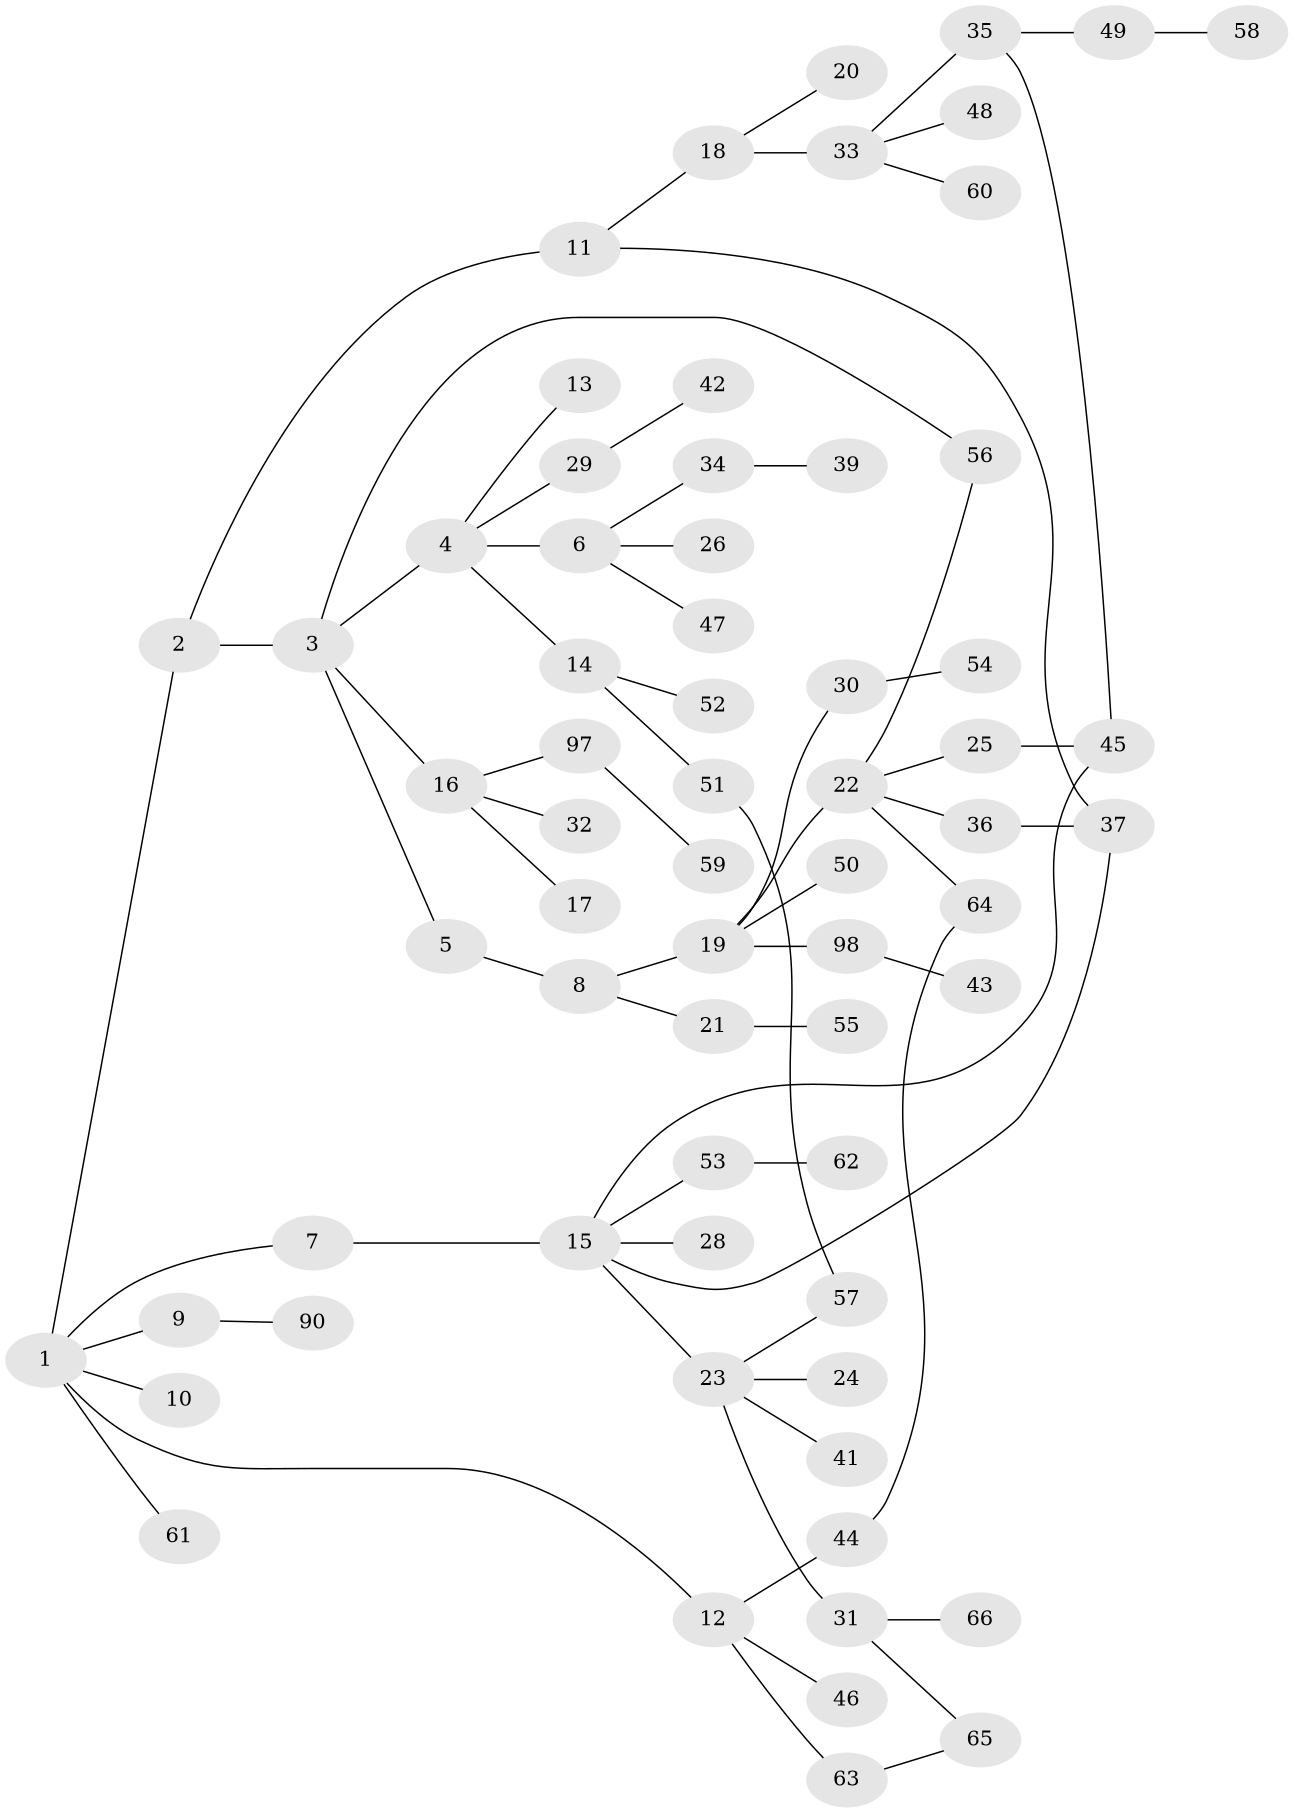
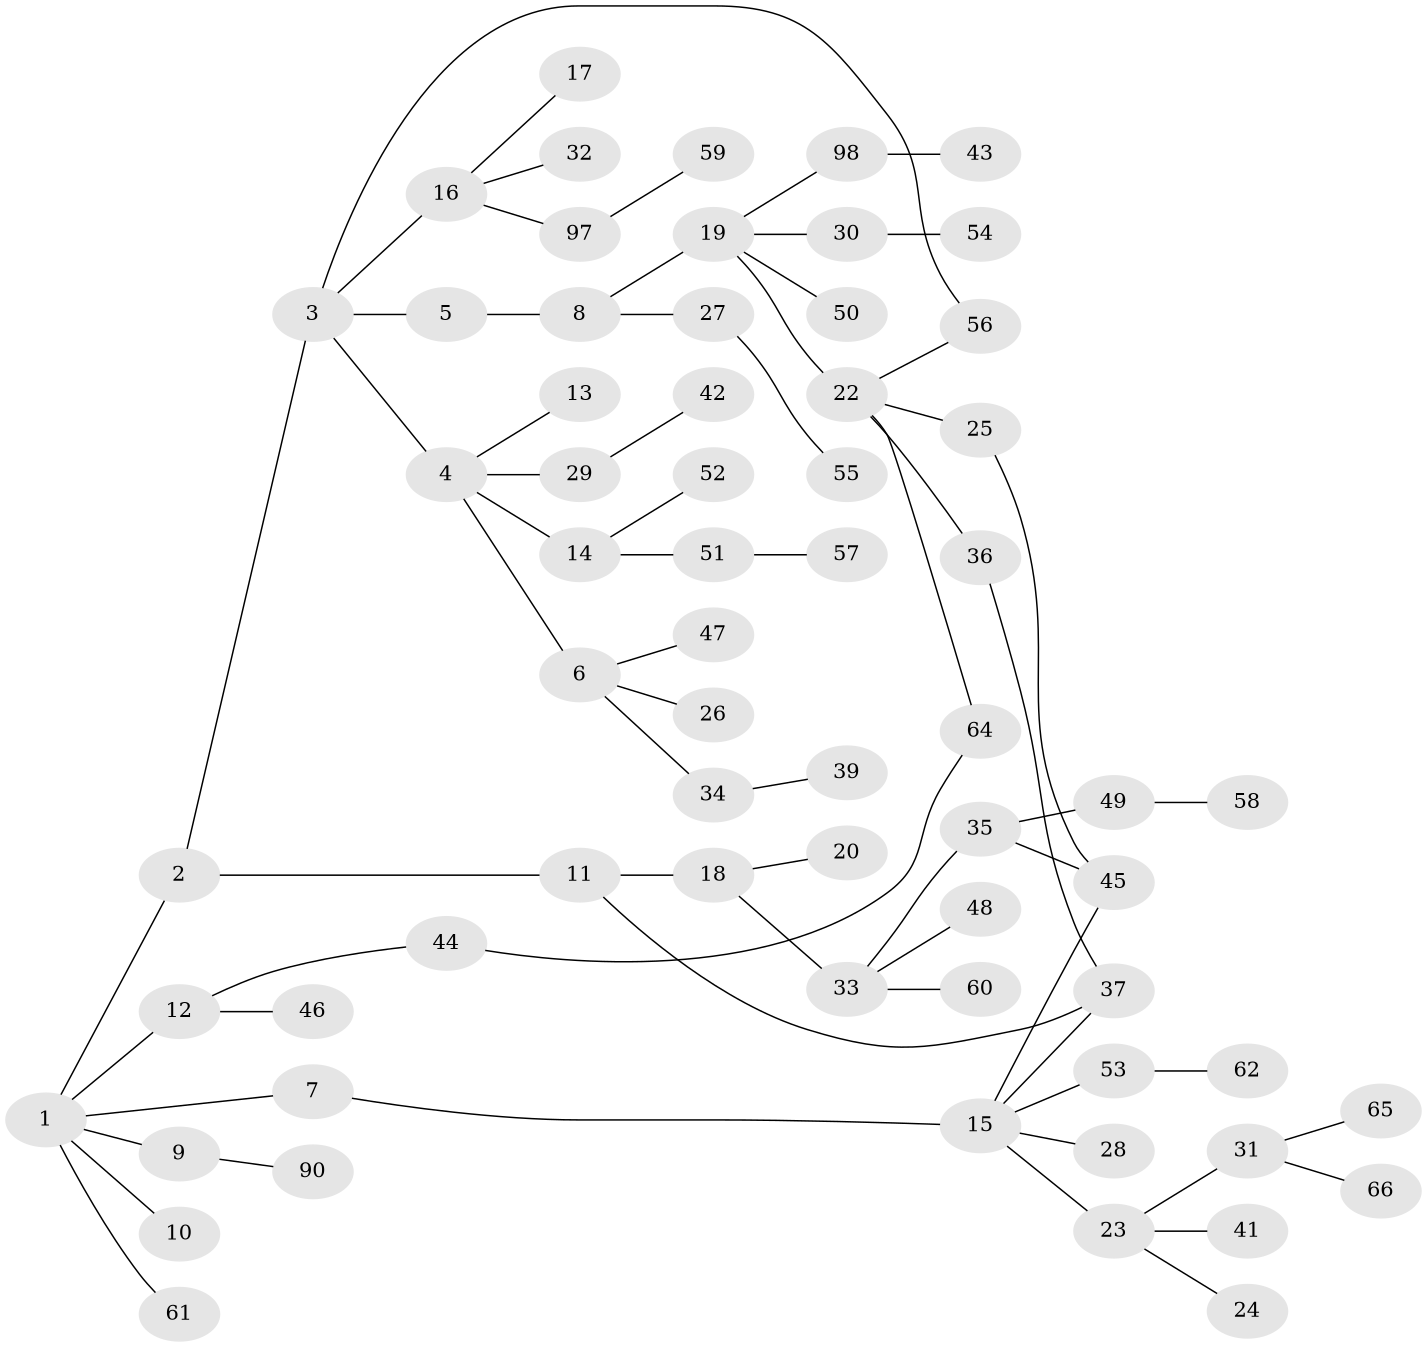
(713, 1026) -> (713, 314)
(780, 1339) -> none
(847, 1780) -> none
